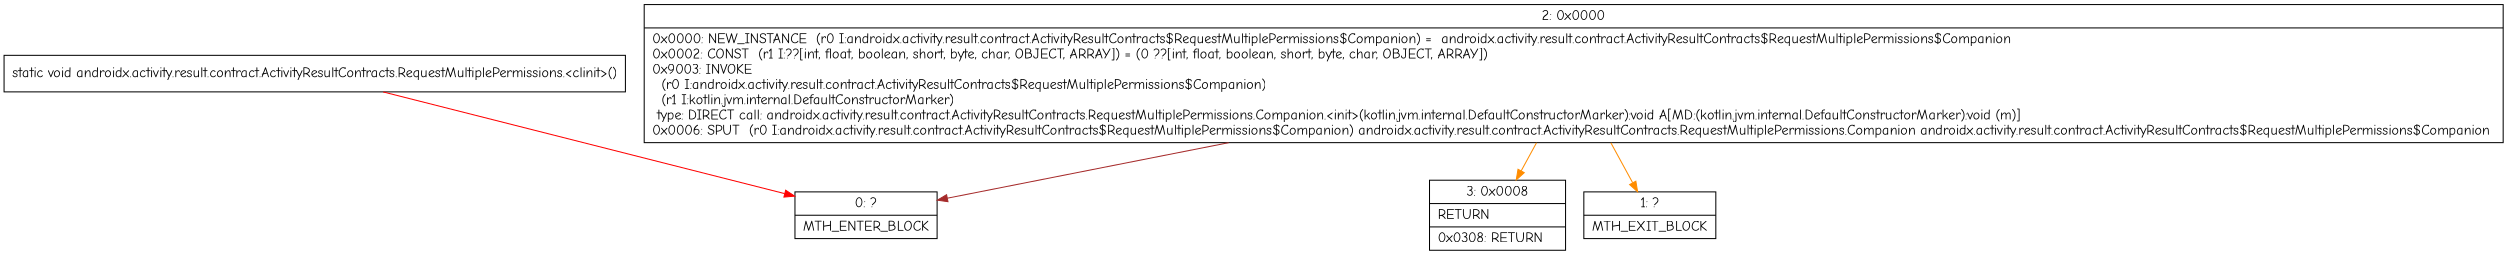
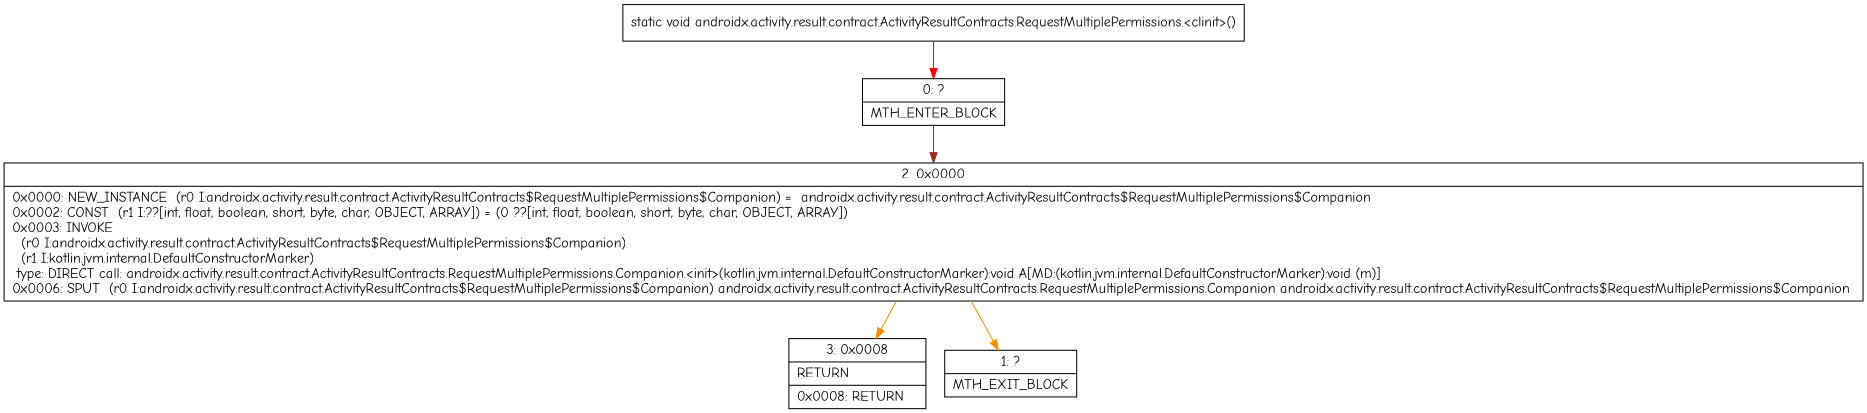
(707, 70) -> (68, 228)
(1088, 170) -> (934, 139)
(1498, 238) -> (857, 396)
